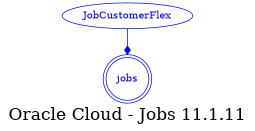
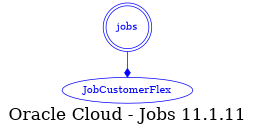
(127, 37) -> (127, 60)
